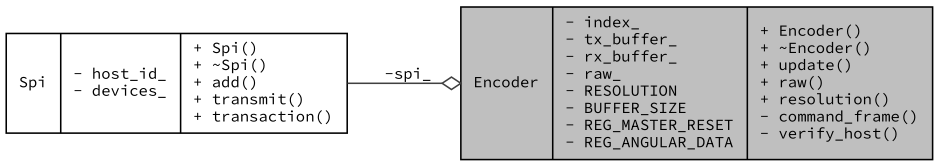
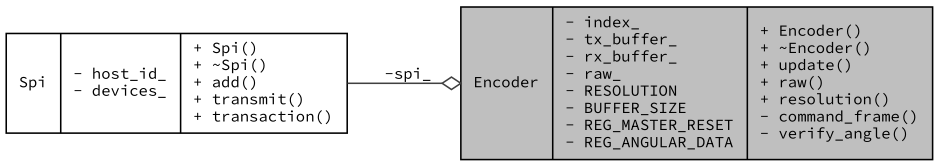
(831, 134) -> (835, 134)
